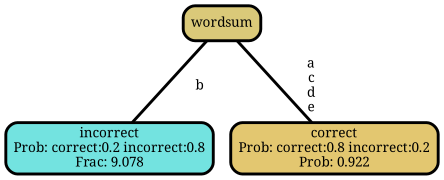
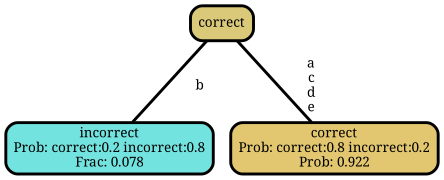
(222, 23) -> (222, 23)
(110, 148) -> (110, 148)
